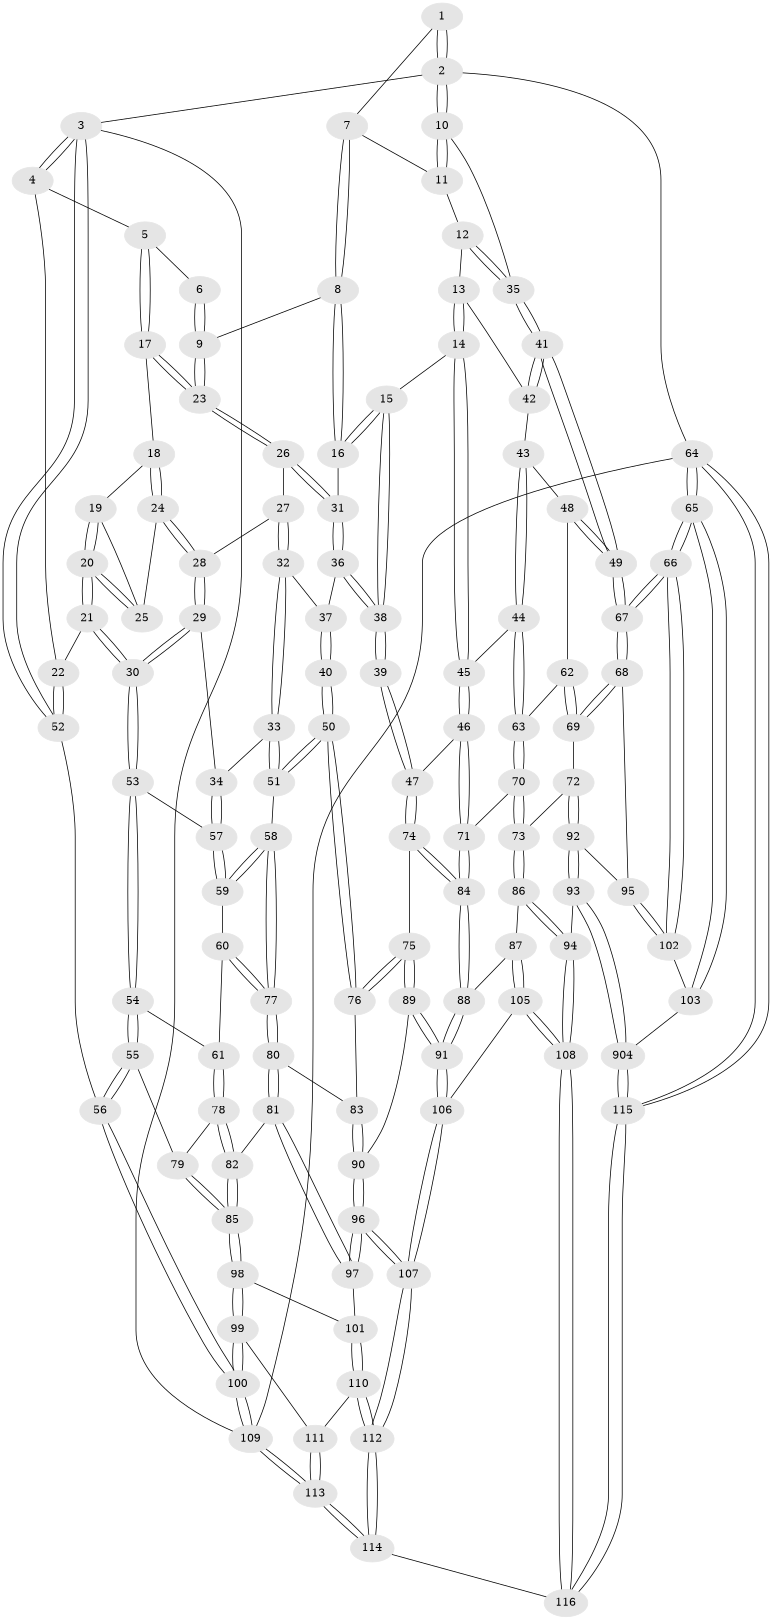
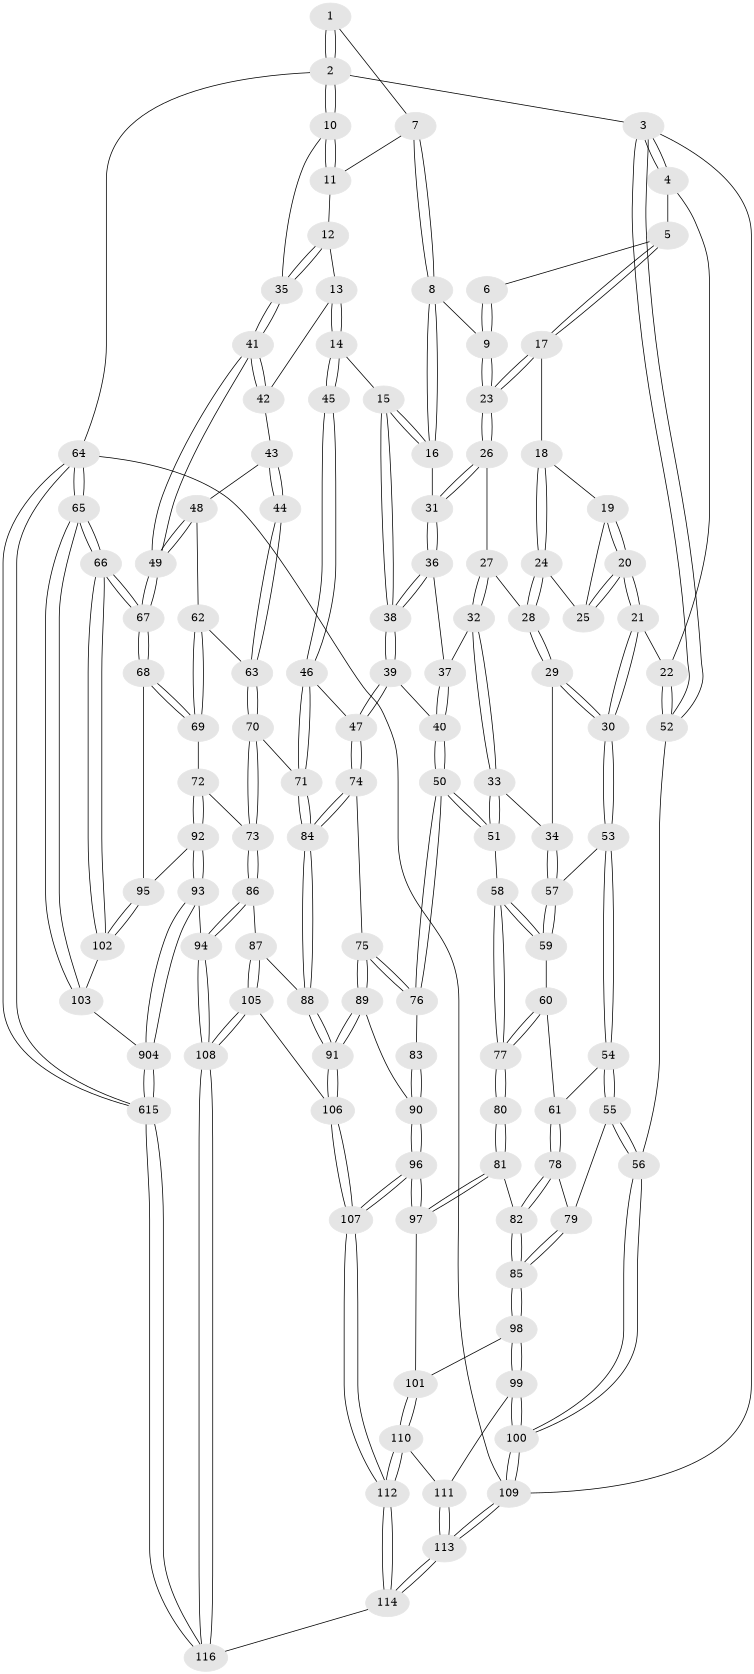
(492, 646) -> none
none -> (415, 700)
(318, 1085) -> none
(623, 1111) -> (149, 1111)
